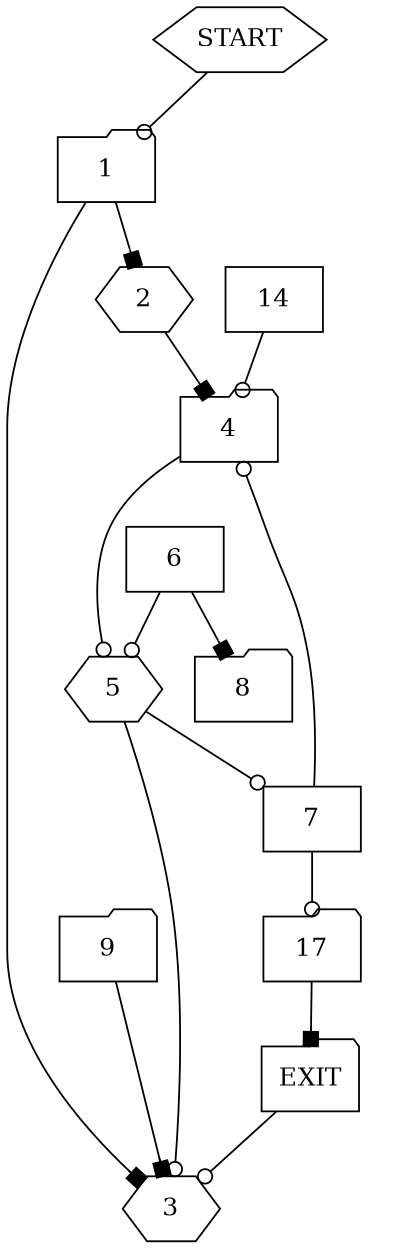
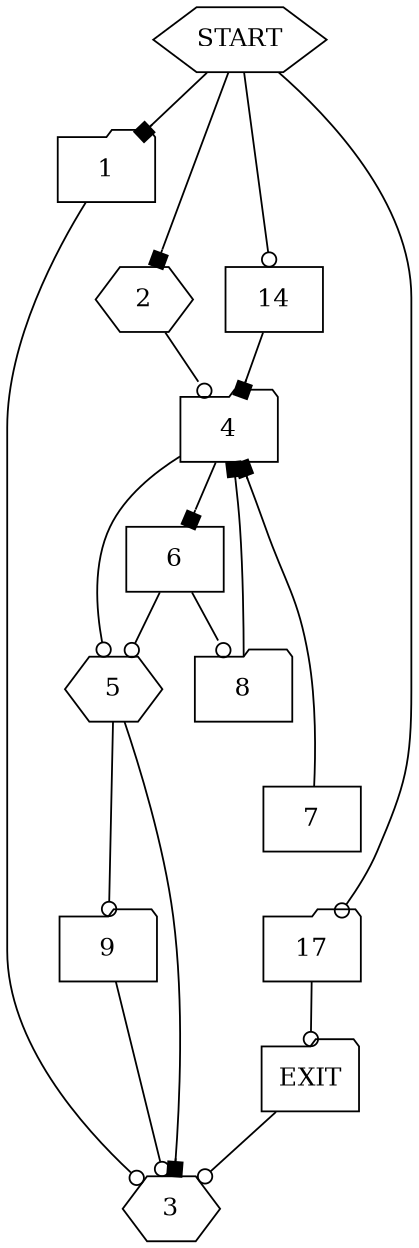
(178, 100) -> (178, 100)
none -> (256, 162)
(123, 226) -> (195, 161)
(182, 357) -> (182, 357)
(254, 358) -> (254, 358)
none -> (206, 486)
none -> (242, 568)
(205, 616) -> (205, 616)
(302, 627) -> (302, 627)
(7, 699) -> (7, 699)
(199, 745) -> (111, 812)
(312, 877) -> (411, 473)
(176, 939) -> (176, 939)
(311, 1007) -> (311, 1007)
(138, 1072) -> (138, 1072)
